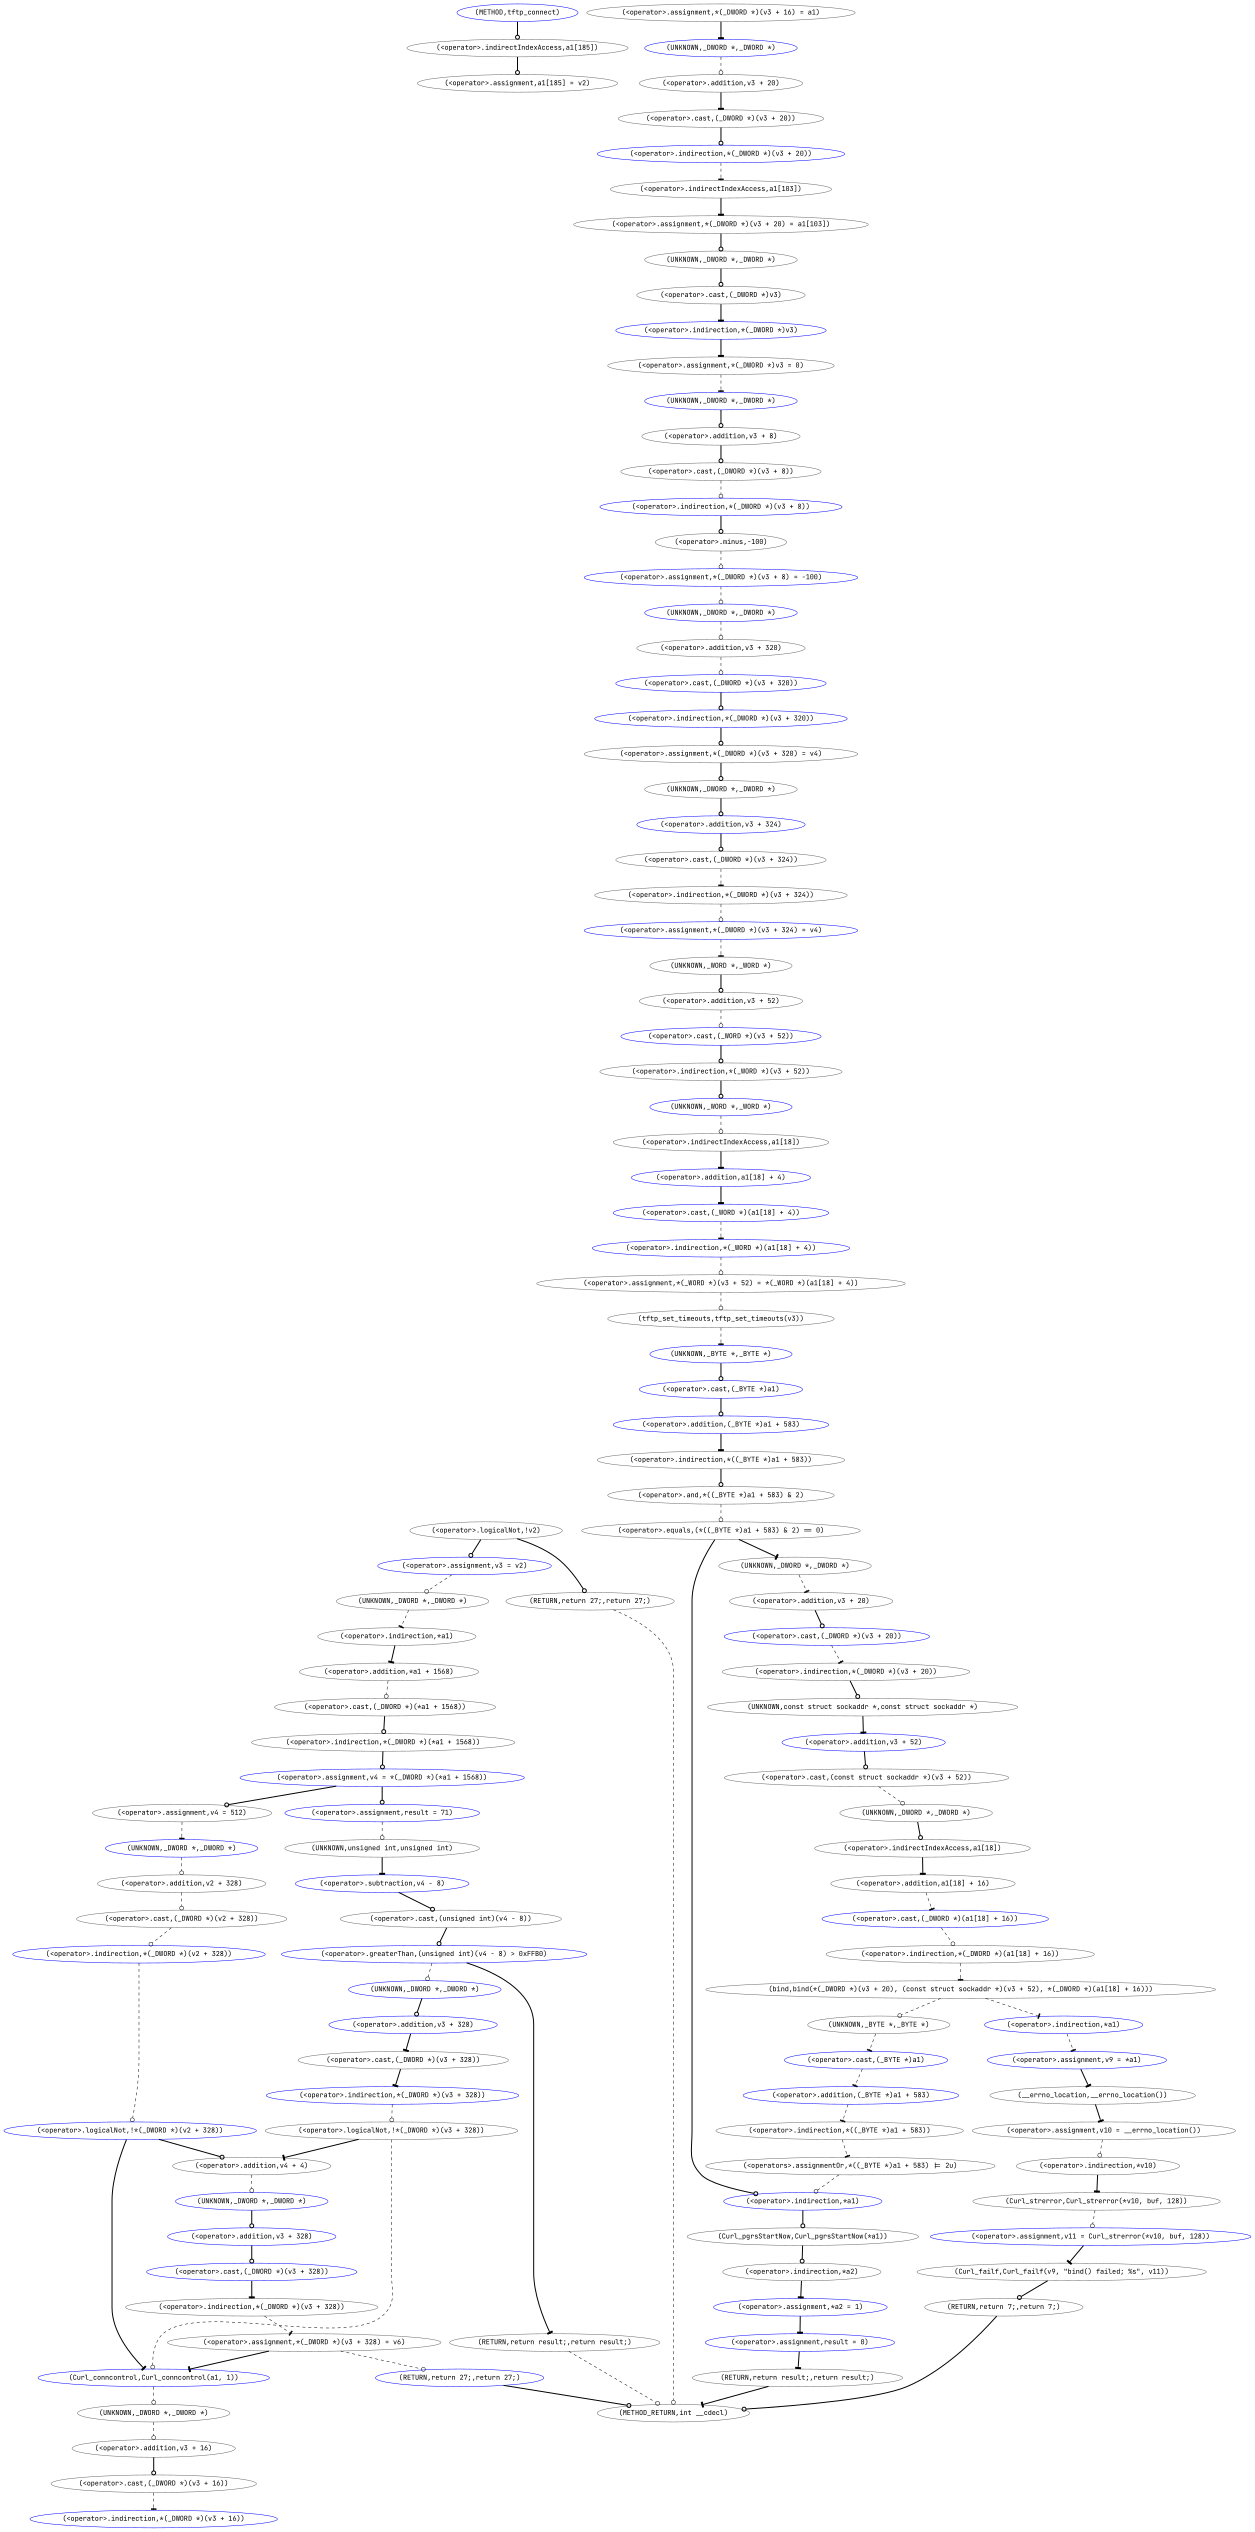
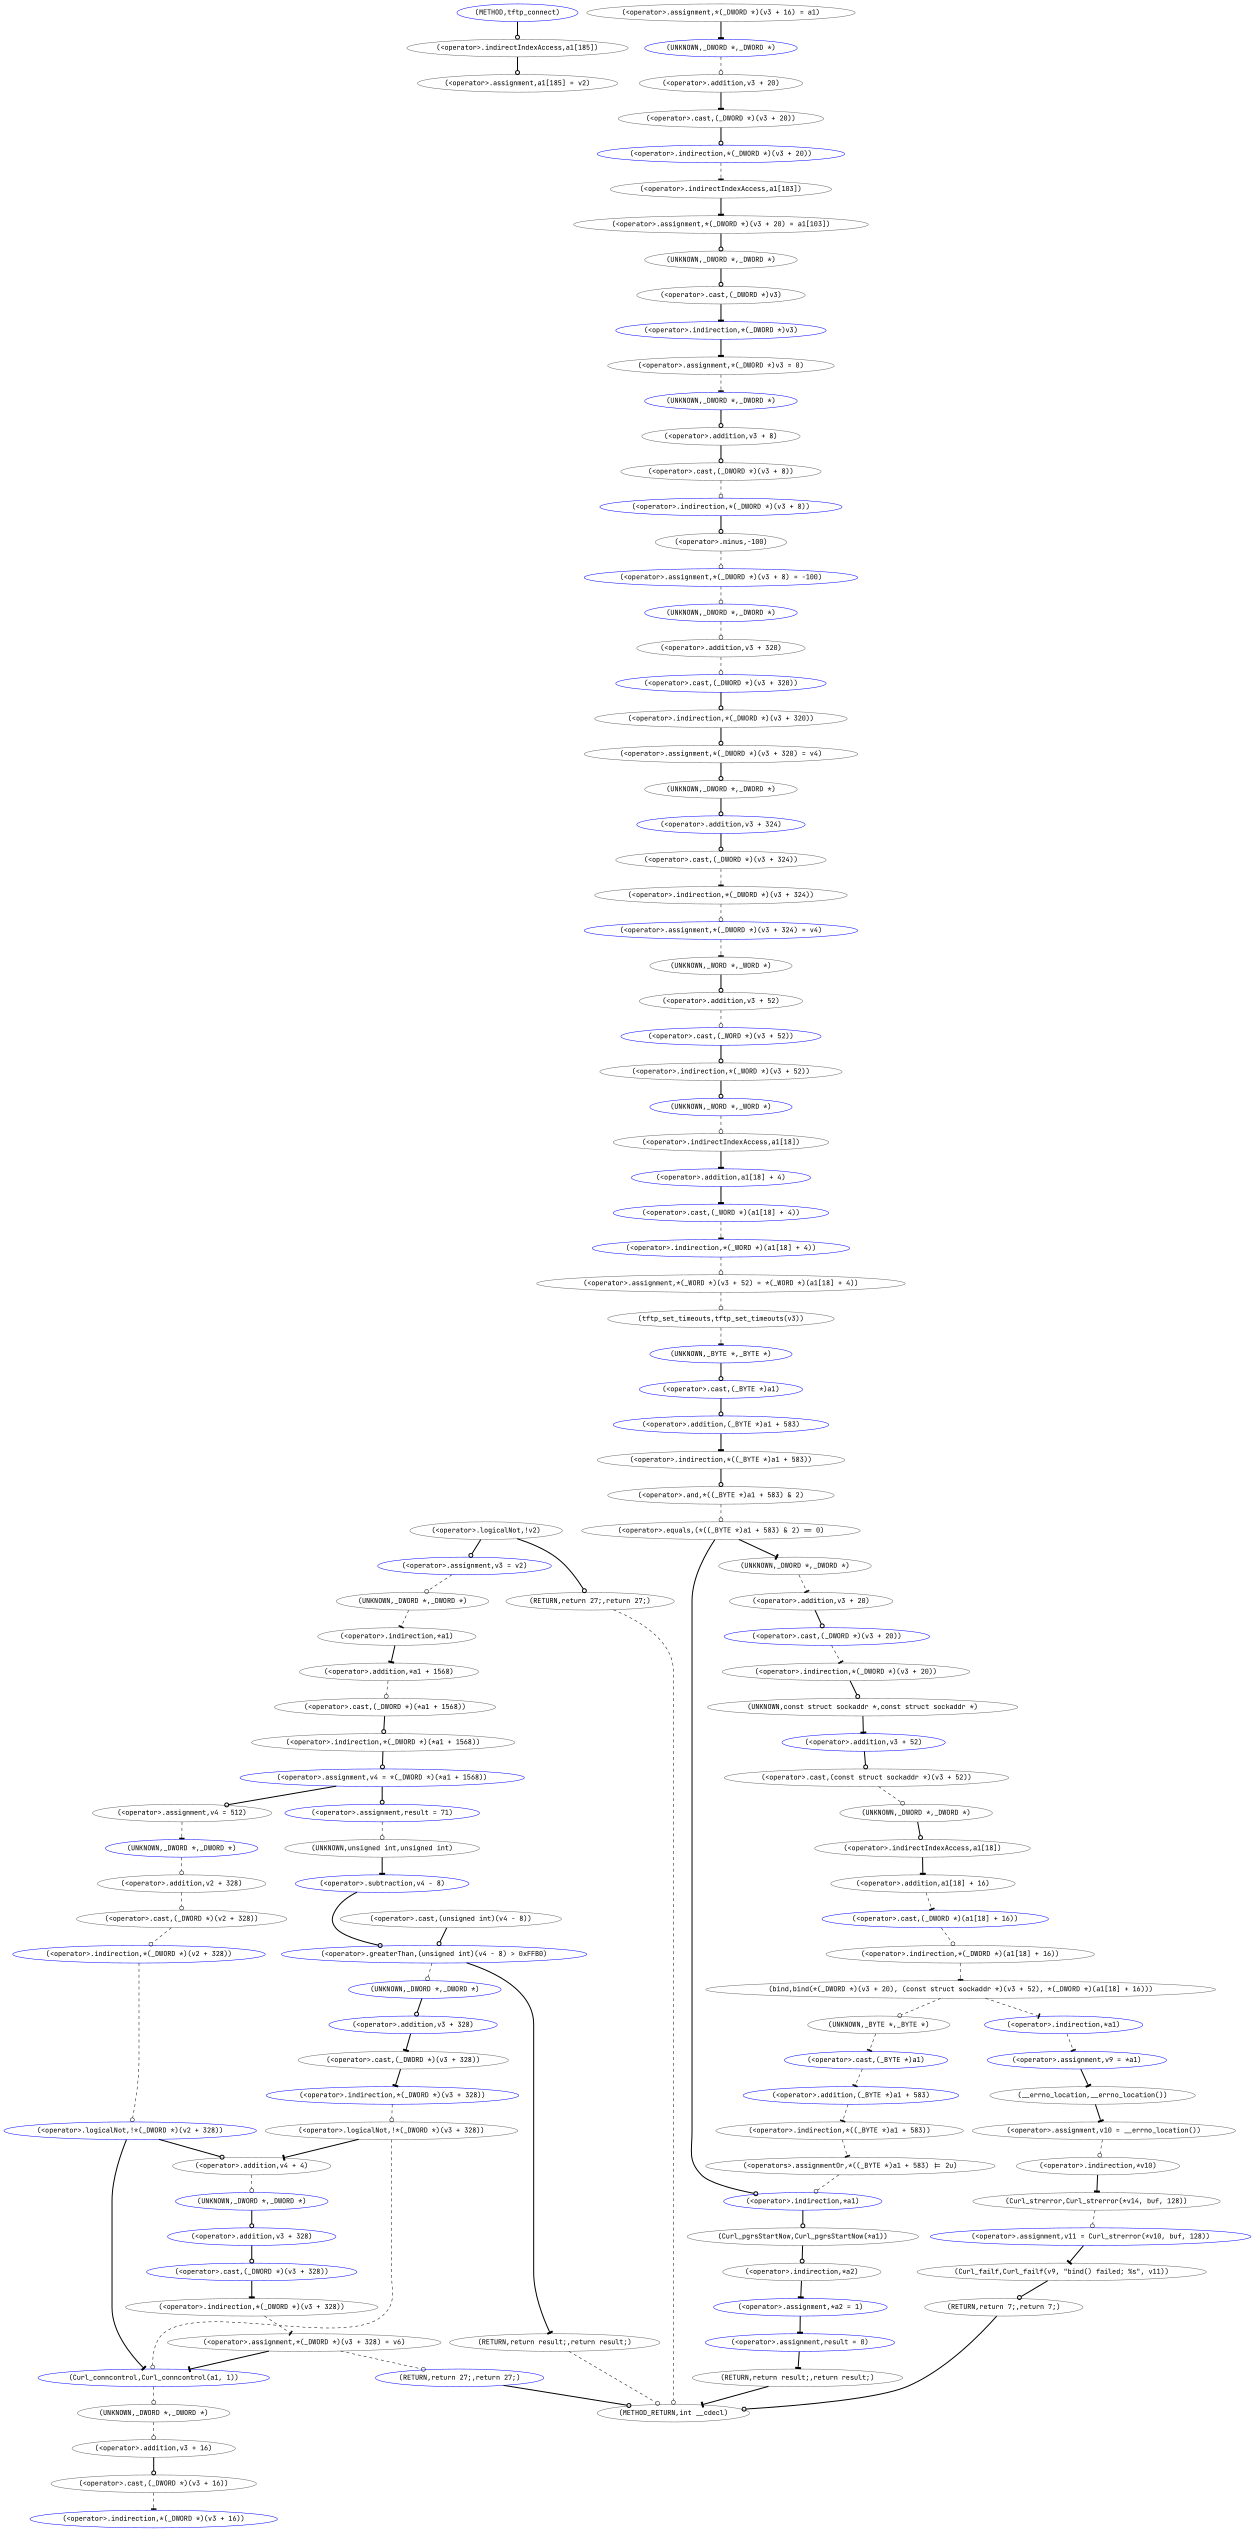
(721, 719) -> (721, 719)
(415, 1900) -> (335, 1927)
(1097, 2201) -> (1097, 2201)
